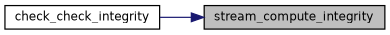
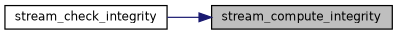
(82, 17) -> (86, 17)
